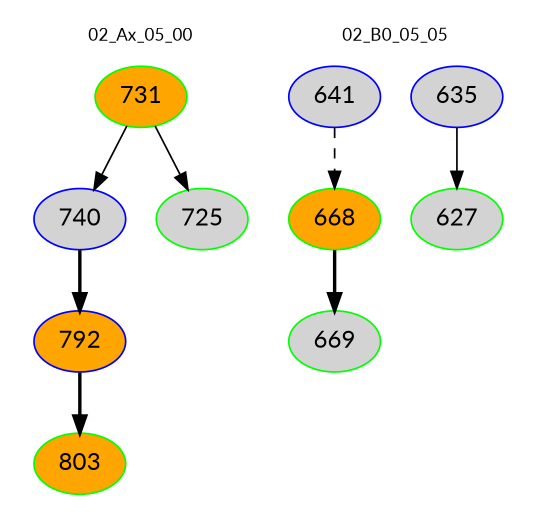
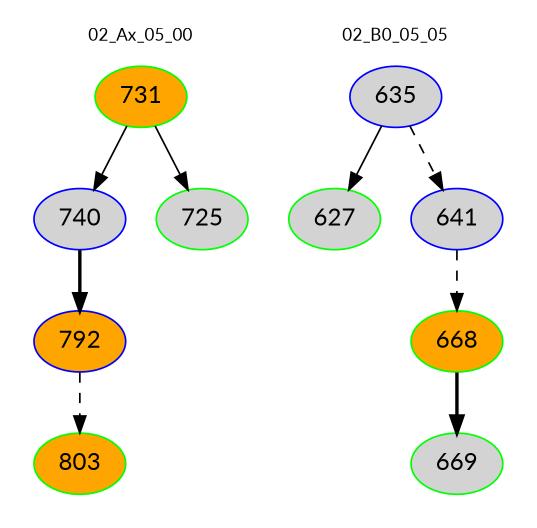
none -> (422, 150)
(80, 394) -> (80, 394)
